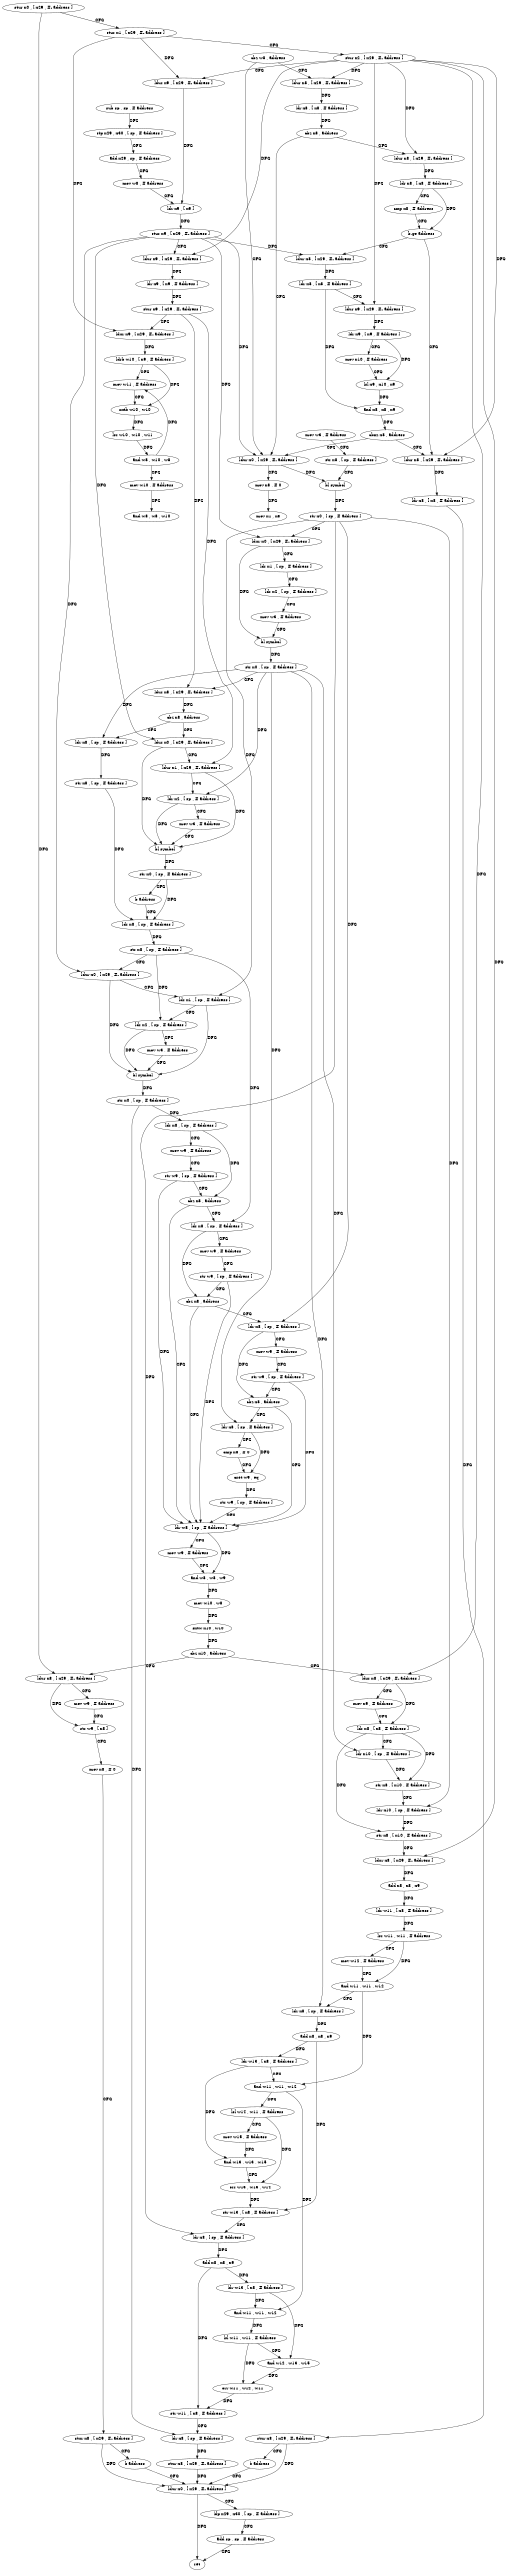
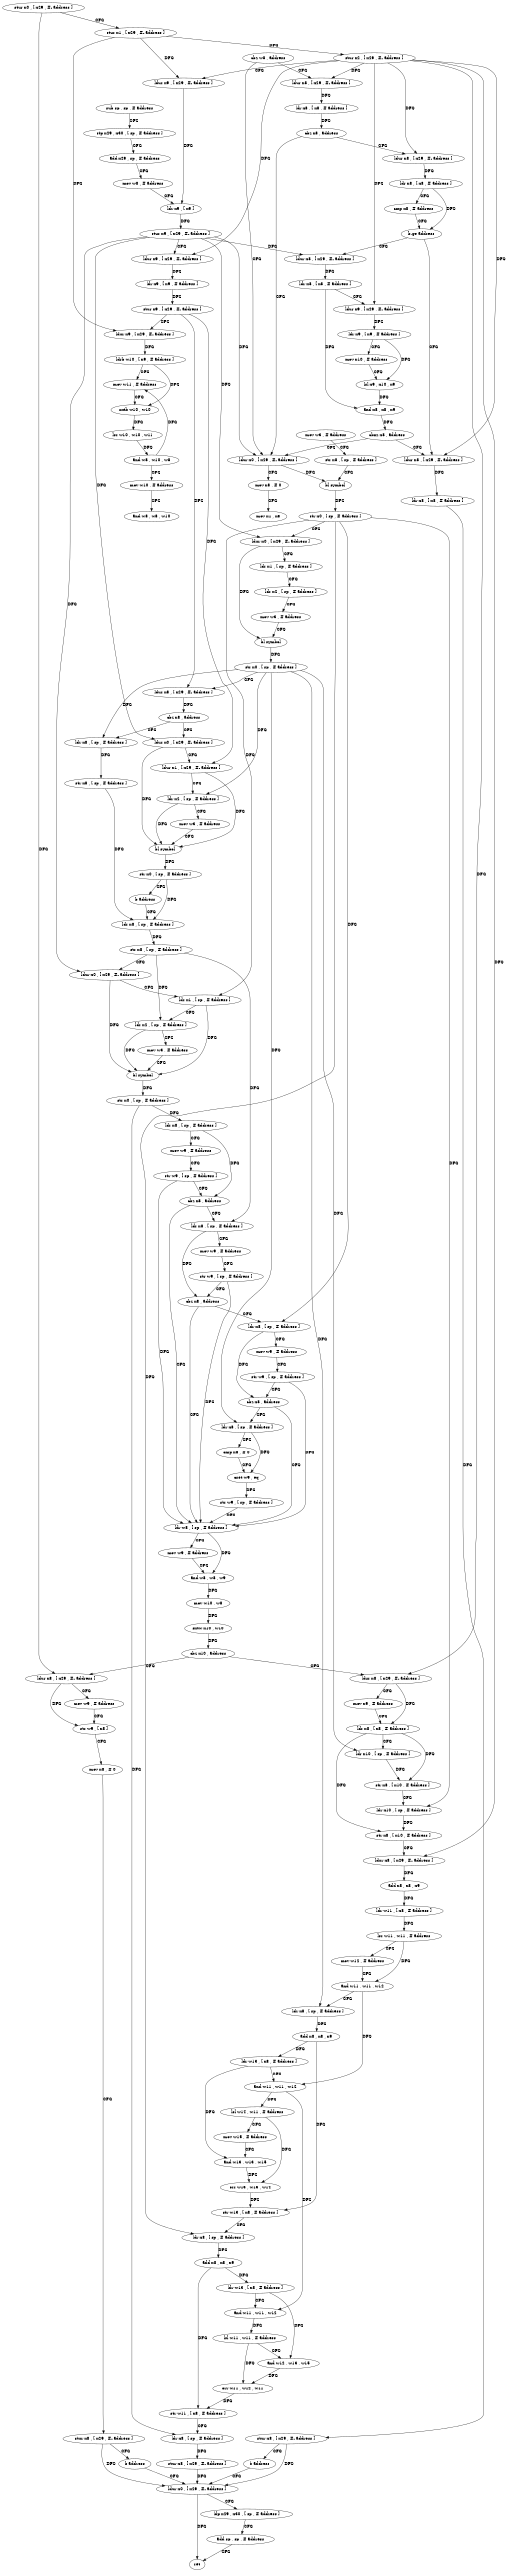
(274, 46) -> (274, 46)
(253, 2175) -> (253, 2175)
